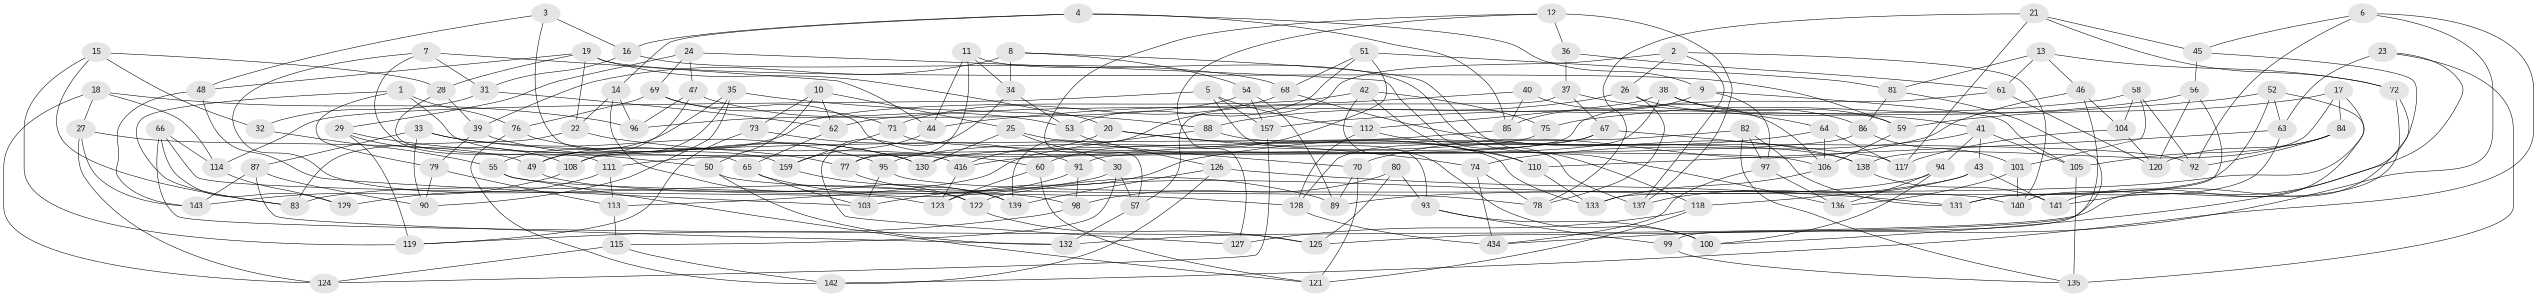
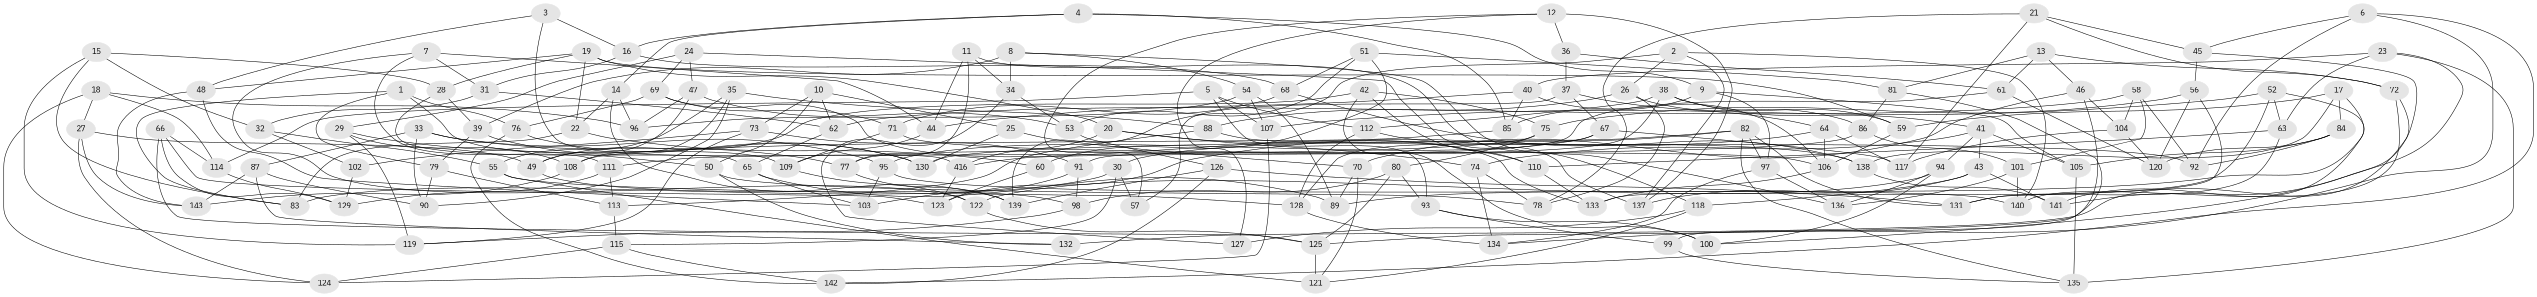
none -> (1973, 65)
(1267, 129) -> (1267, 129)
(1064, 148) -> (1429, 142)
none -> (1457, 157)
none -> (355, 168)
(786, 168) -> (786, 168)
(1100, 226) -> none
(1494, 245) -> (1494, 245)
(1155, 254) -> (1316, 264)
